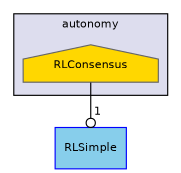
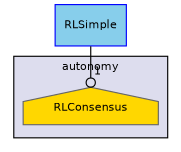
(91, 103) -> (91, 64)
